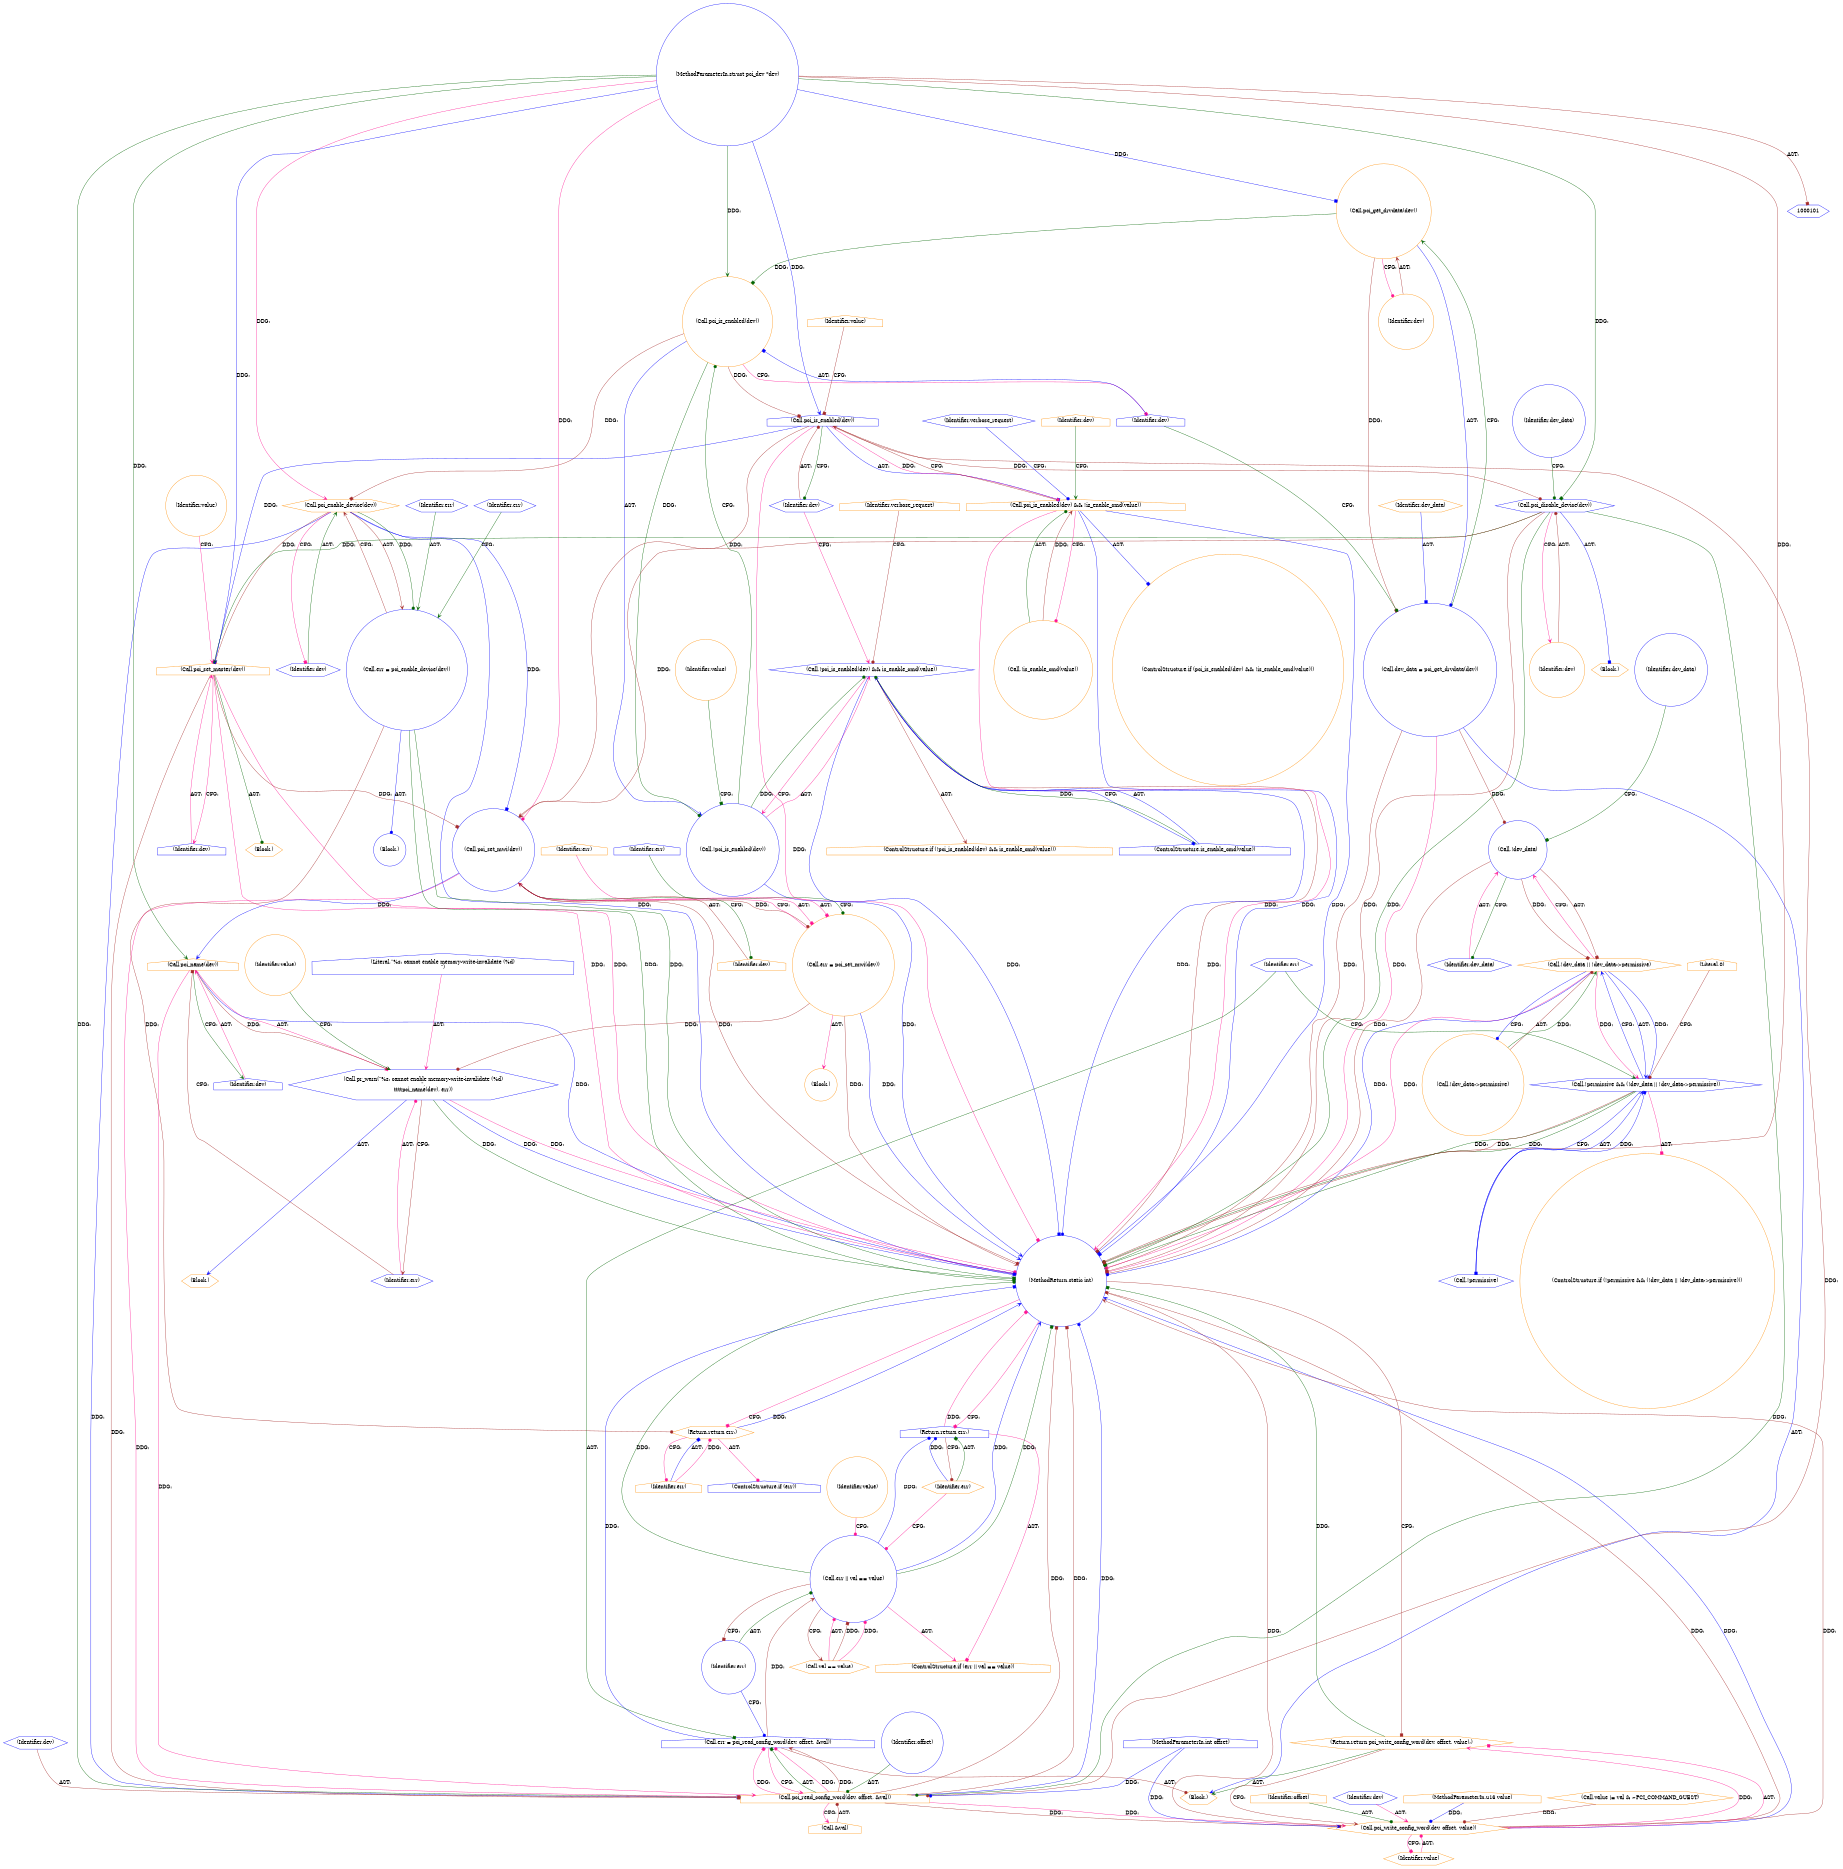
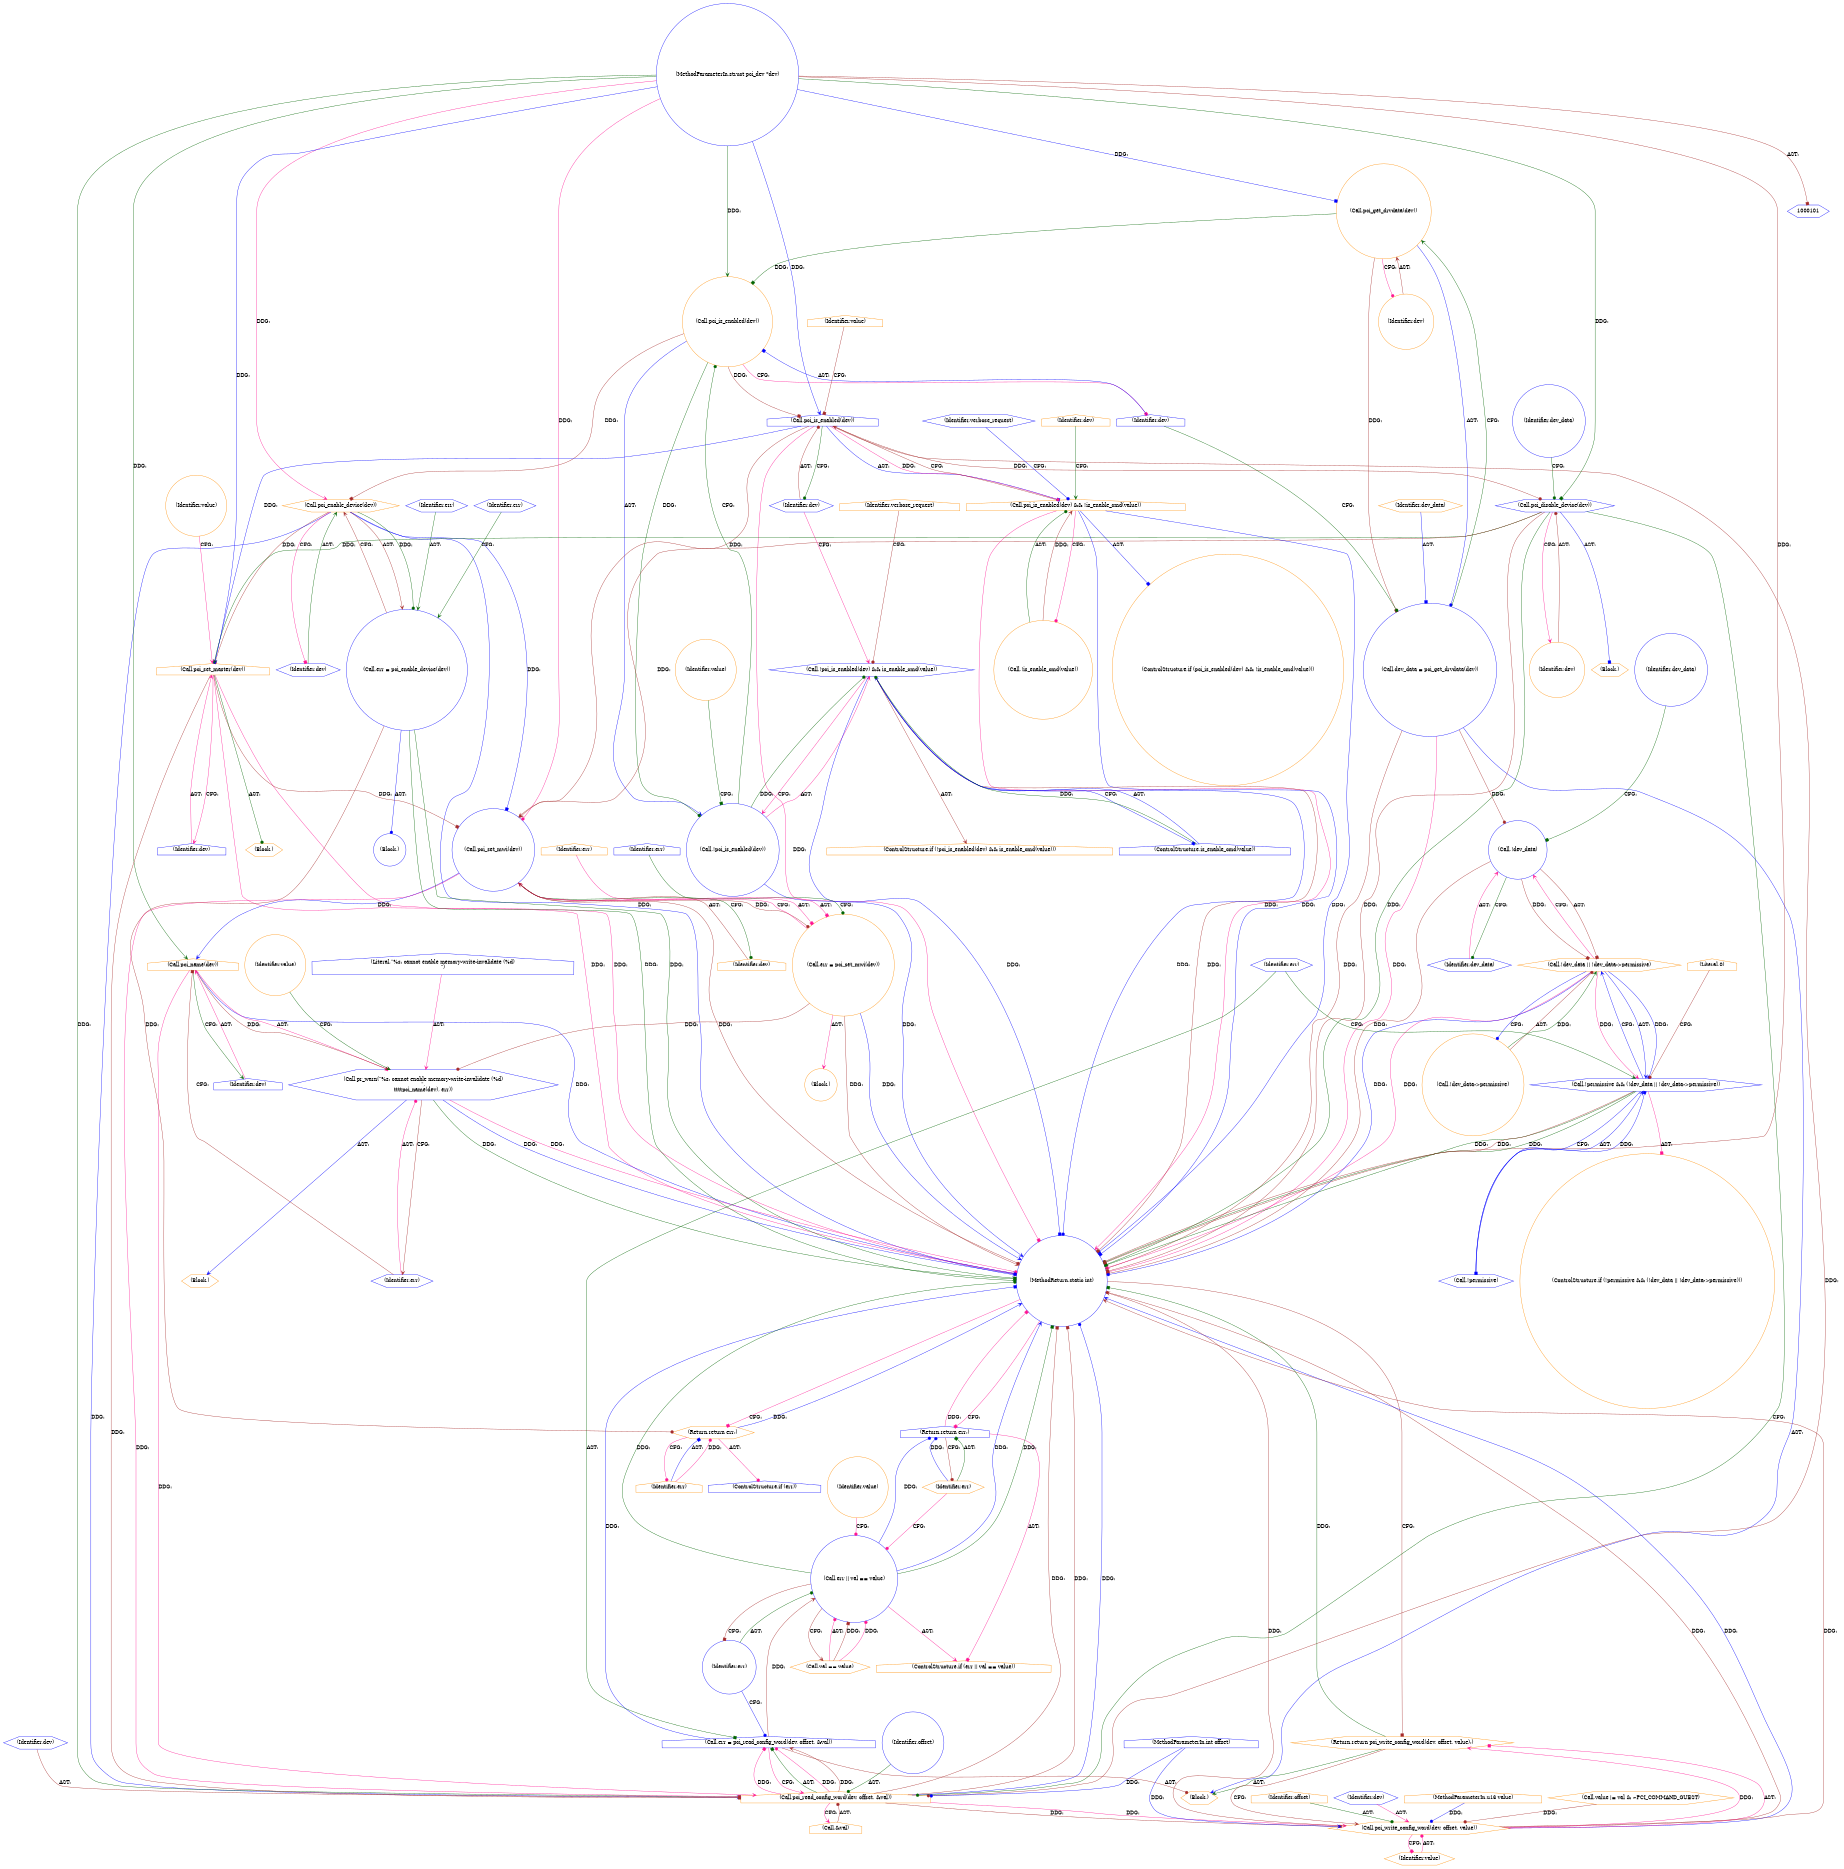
(1780, 1417) -> (1780, 1417)
